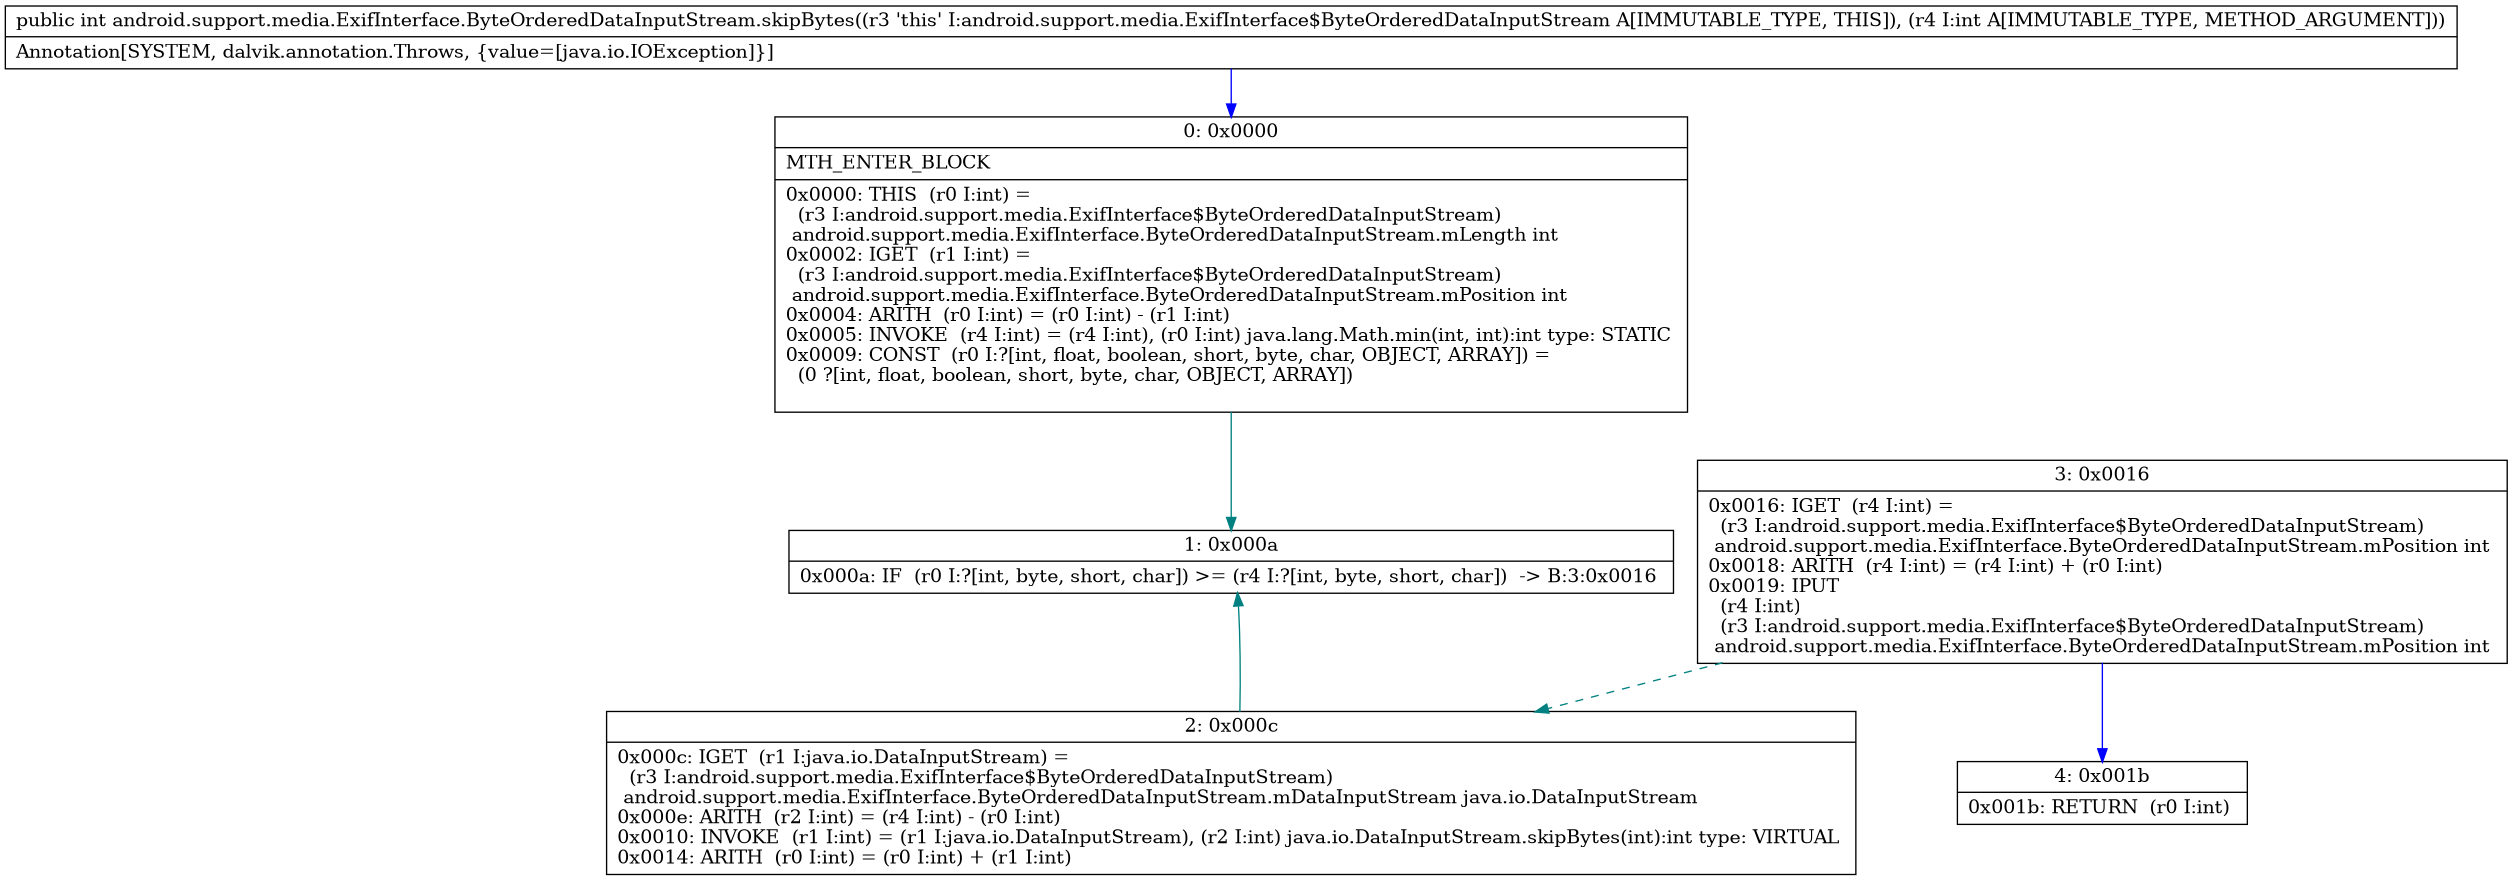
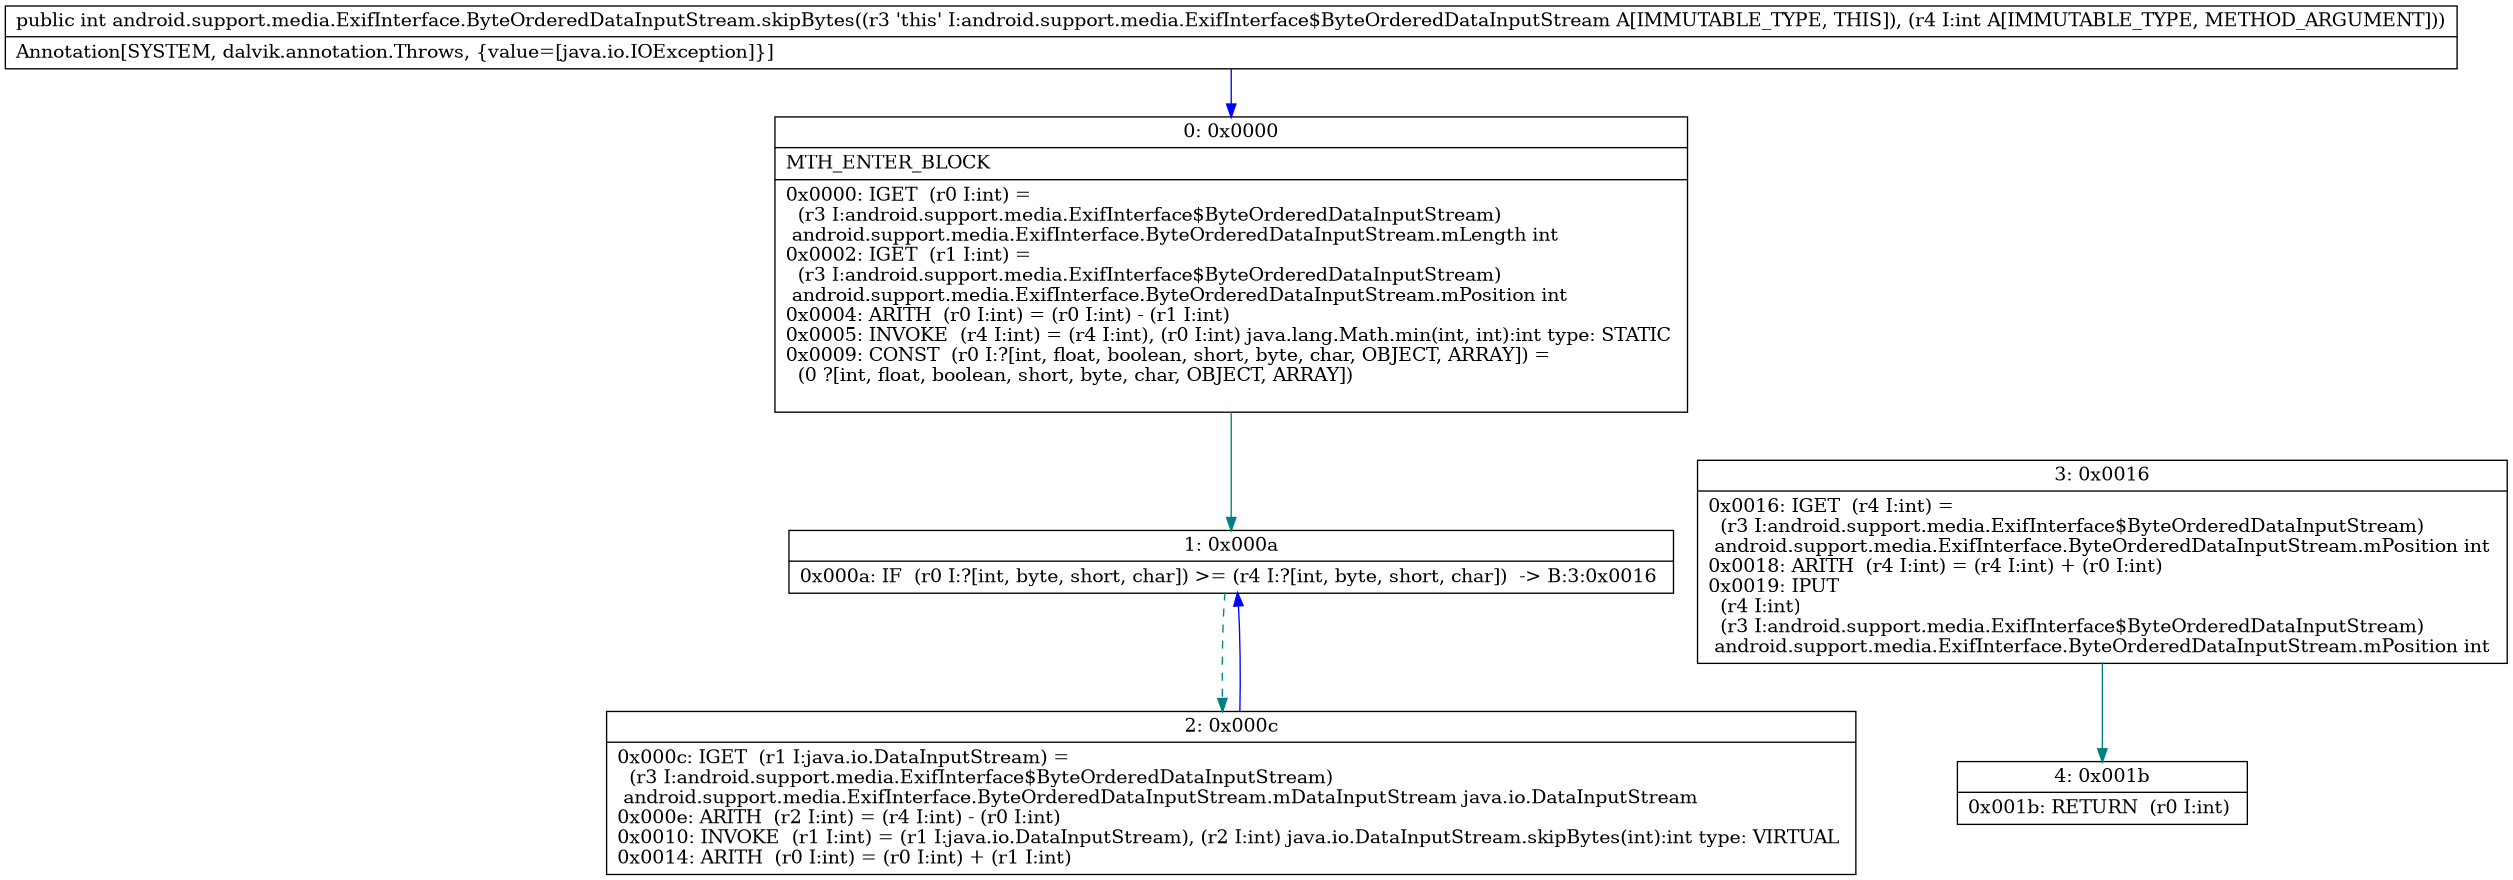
(912, 195) -> (912, 195)
(1240, 659) -> (1240, 659)
(1635, 686) -> (1223, 645)
(2102, 706) -> (2102, 706)
